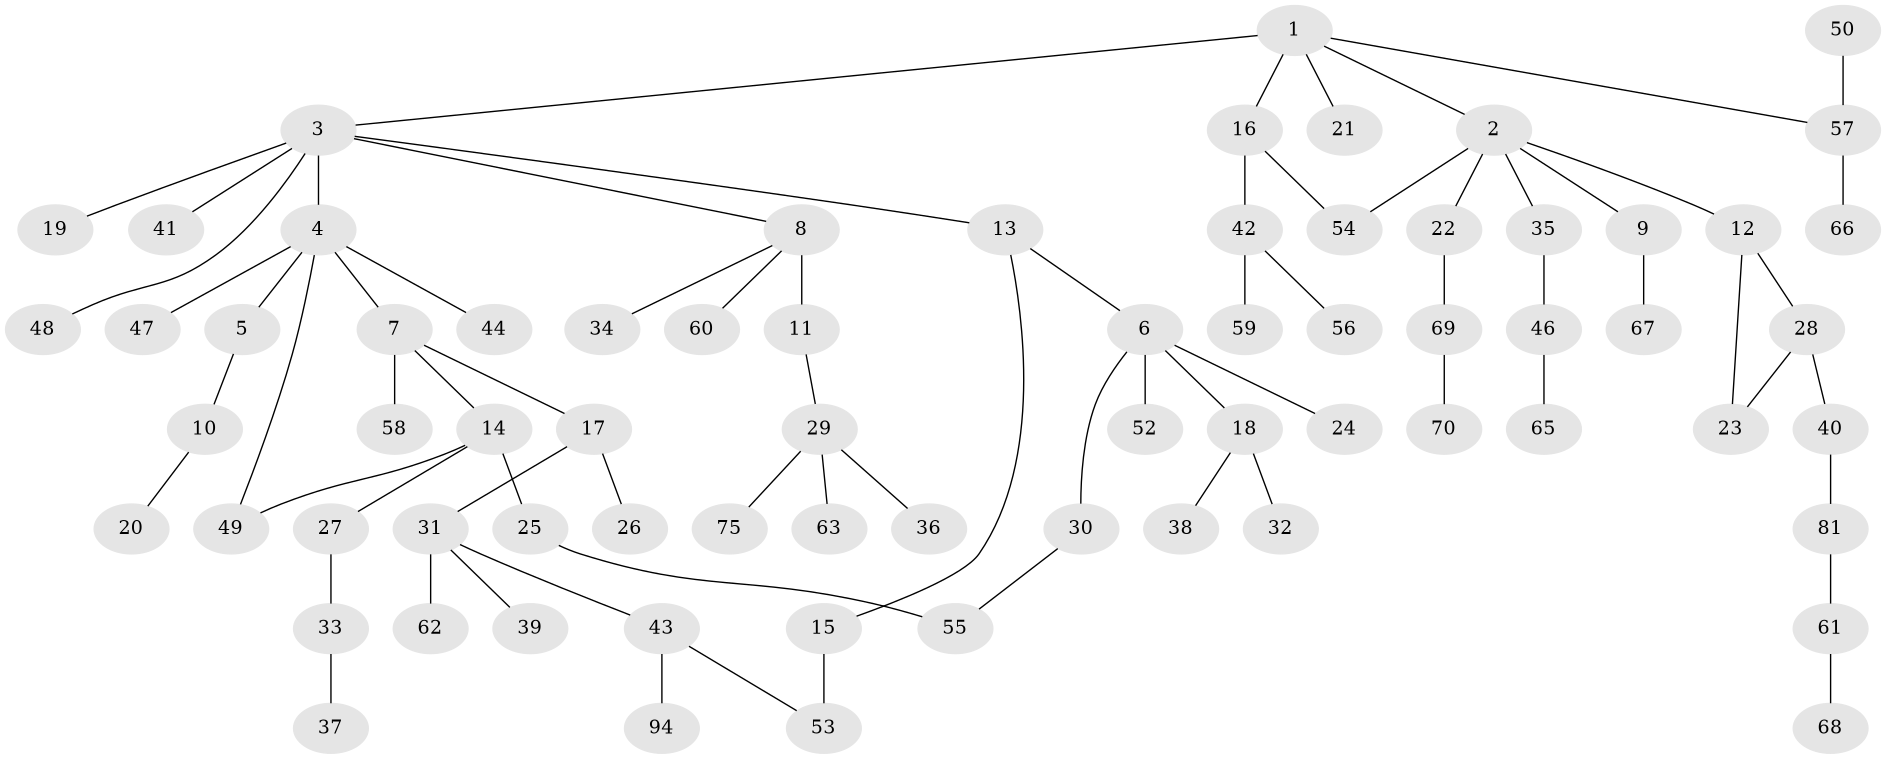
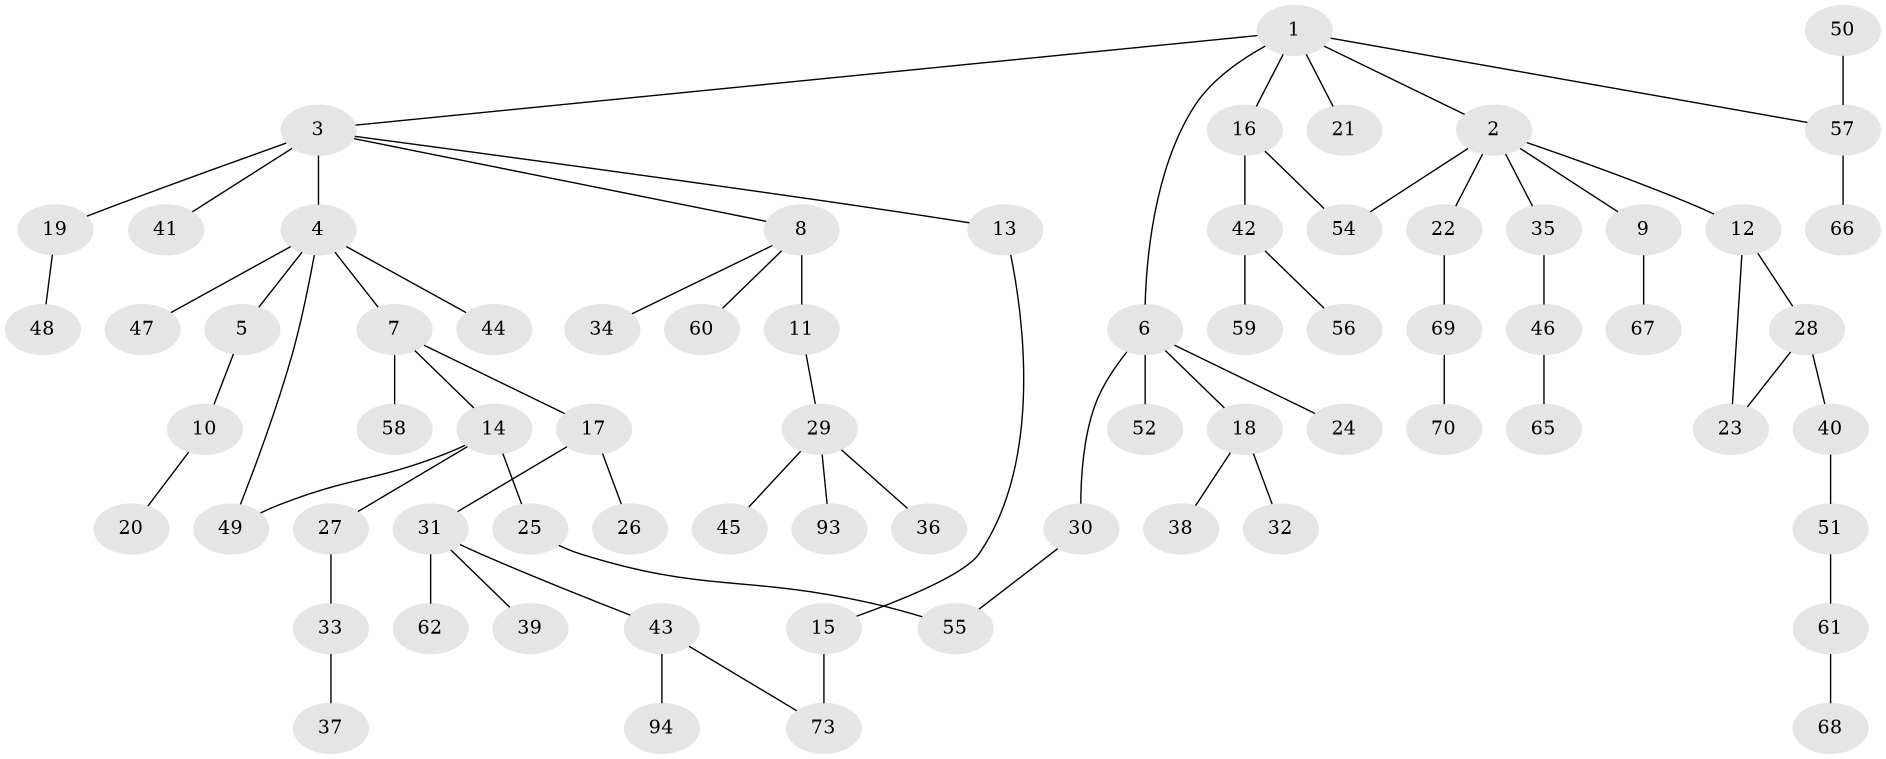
(207, 261) -> (49, 279)
(1075, 280) -> (1170, 157)
(730, 529) -> (730, 529)
(829, 529) -> (829, 529)
(1831, 529) -> (1831, 529)
(824, 728) -> (824, 728)
